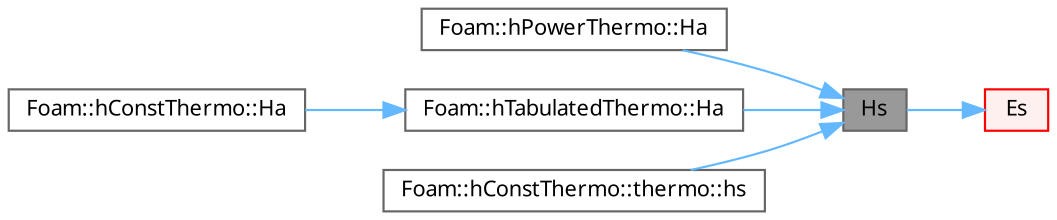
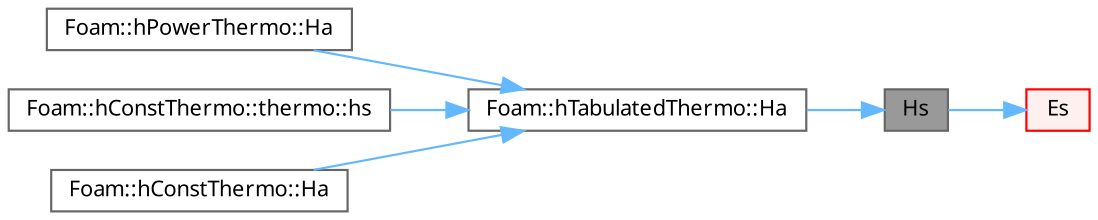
(753, 68) -> (408, 68)
(758, 154) -> (418, 110)
